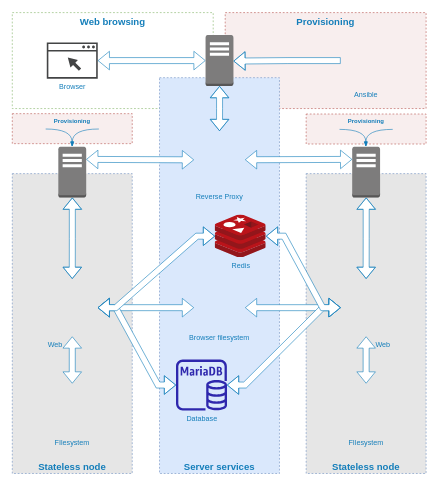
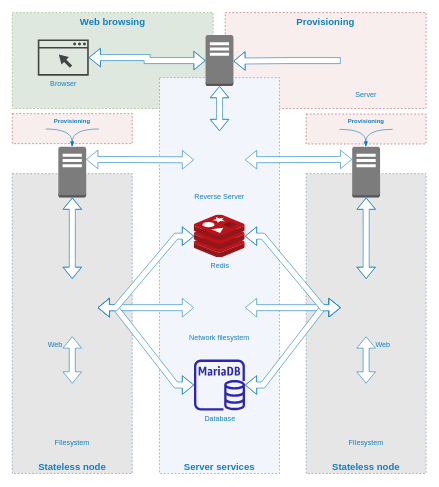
(72, 60) -> (63, 57)
(113, 60) -> (113, 60)
(366, 94) -> (366, 94)
(219, 197) -> (219, 197)
(241, 236) -> (220, 236)
(220, 275) -> (220, 275)
(219, 337) -> (219, 337)
(202, 385) -> (220, 385)
